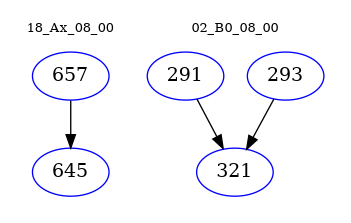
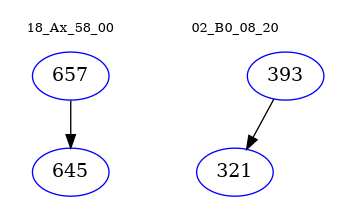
(71, 29) -> (71, 29)
(236, 29) -> (236, 29)
(186, 76) -> none
(286, 76) -> (286, 76)
